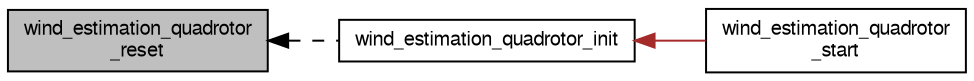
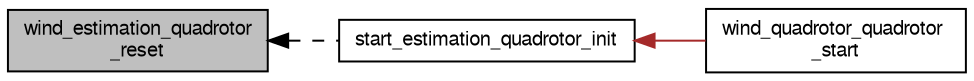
(487, 41) -> (487, 41)
(836, 41) -> (836, 41)
